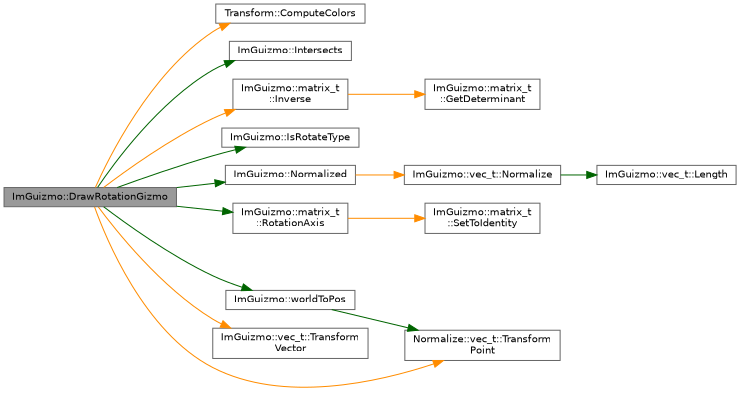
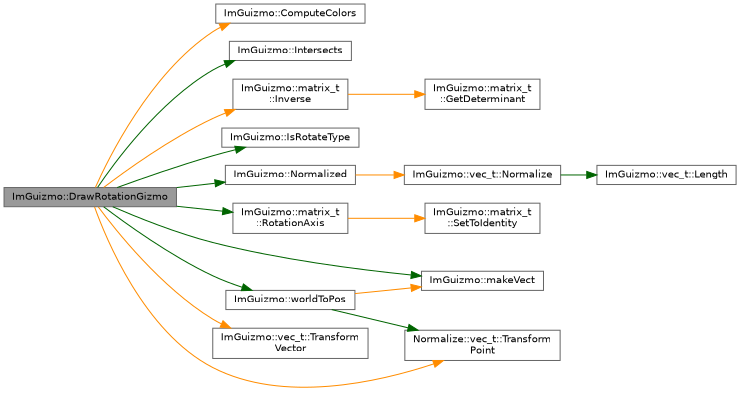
(290, 14) -> (290, 14)
none -> (482, 281)
